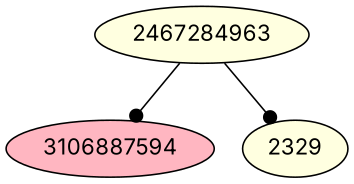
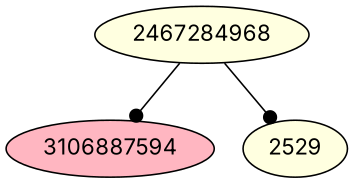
(202, 35) -> (202, 35)
(295, 149) -> (295, 149)
